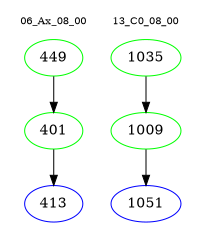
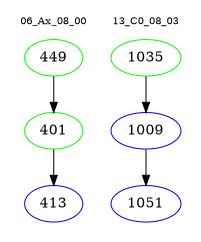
(146, 22) -> (146, 22)
(146, 131) -> (146, 131)
